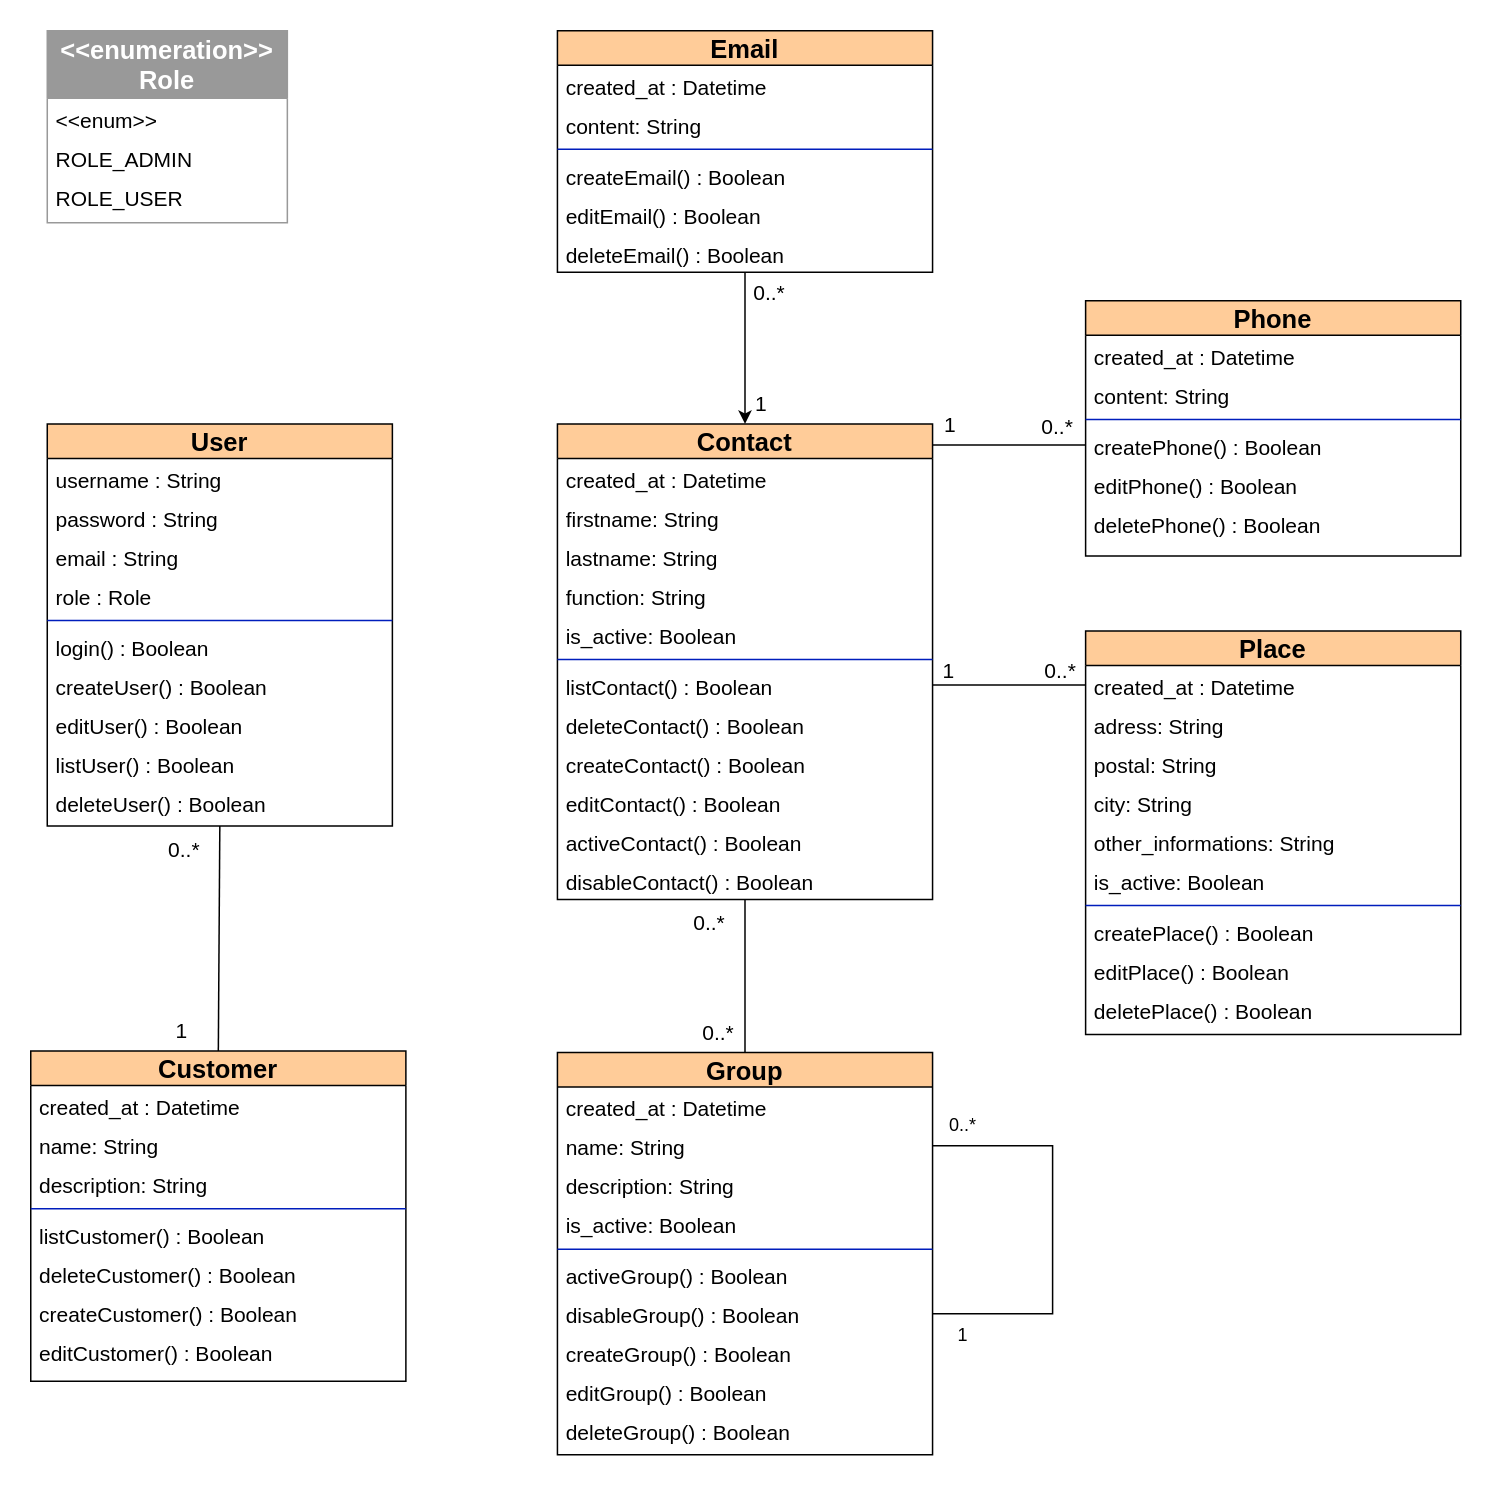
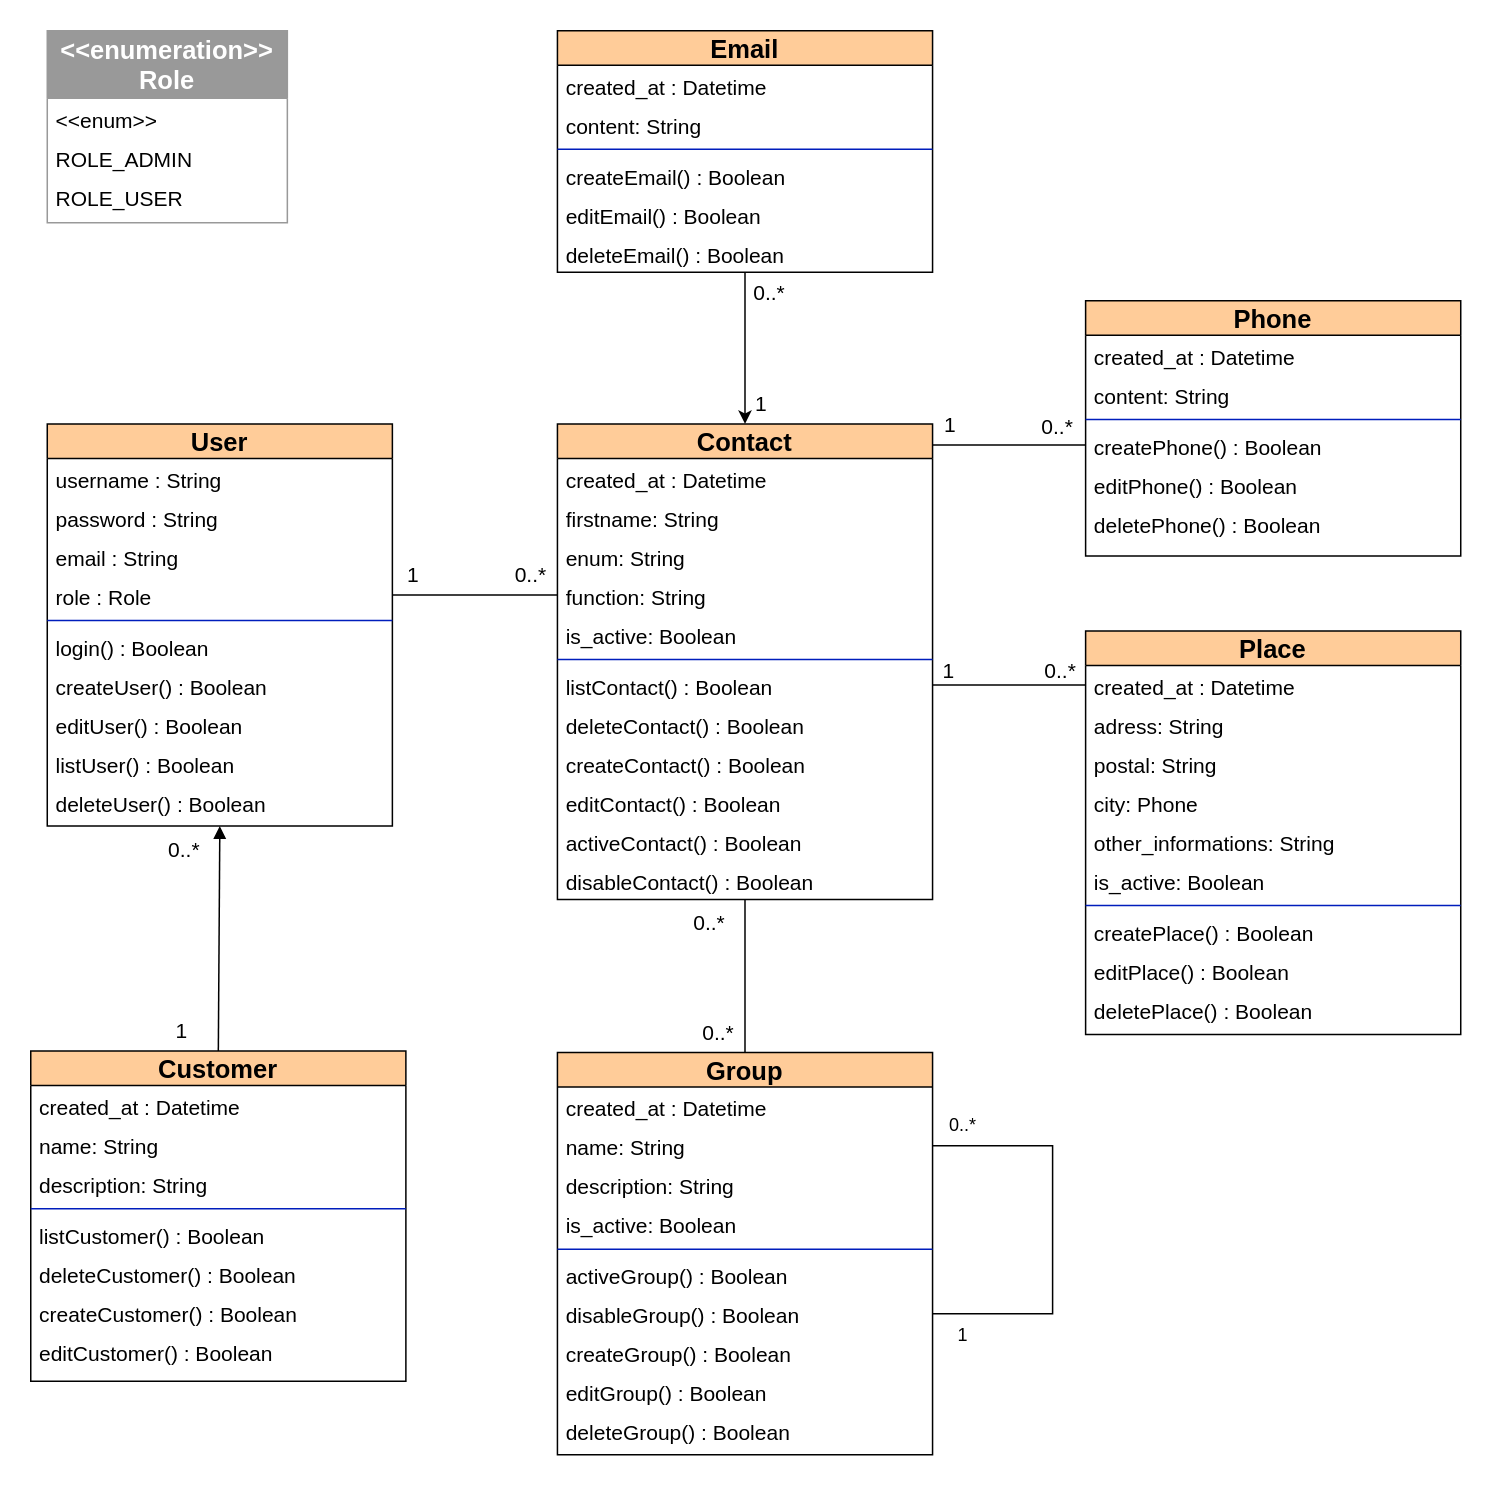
(649, 559) -> (628, 559)
none -> (475, 595)
(1153, 805) -> (1150, 805)
(220, 834) -> (220, 839)
